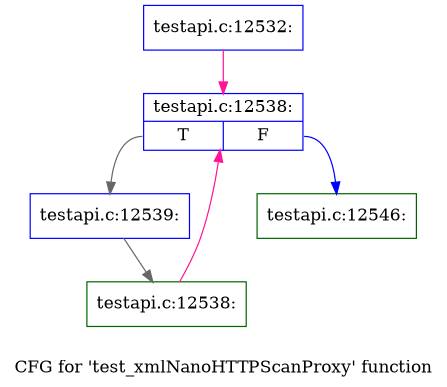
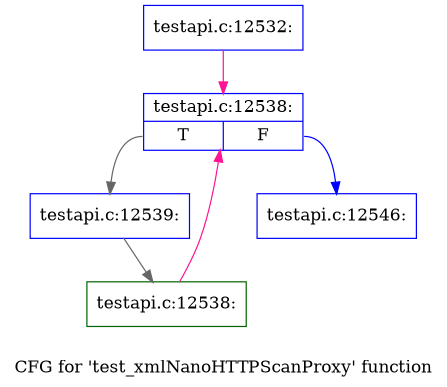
(337, 216) -> (337, 216)
